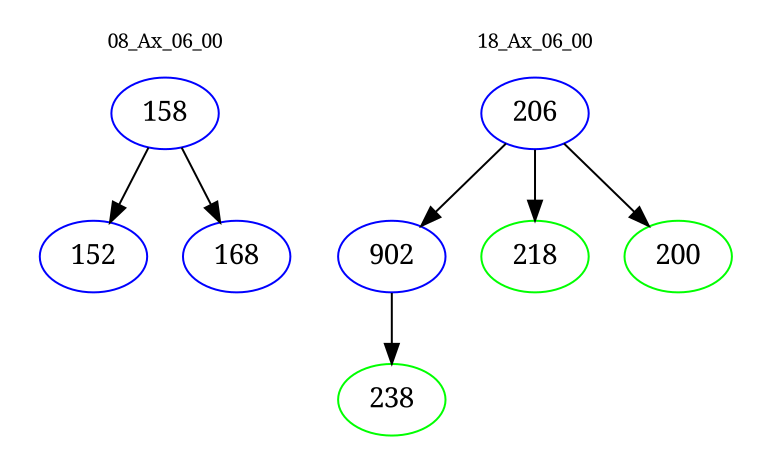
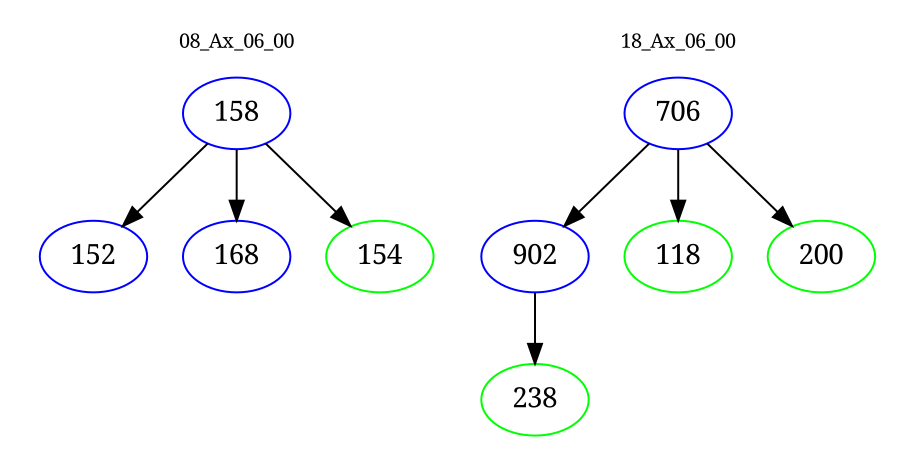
(535, 113) -> (678, 113)
none -> (380, 257)
(535, 257) -> (678, 257)
